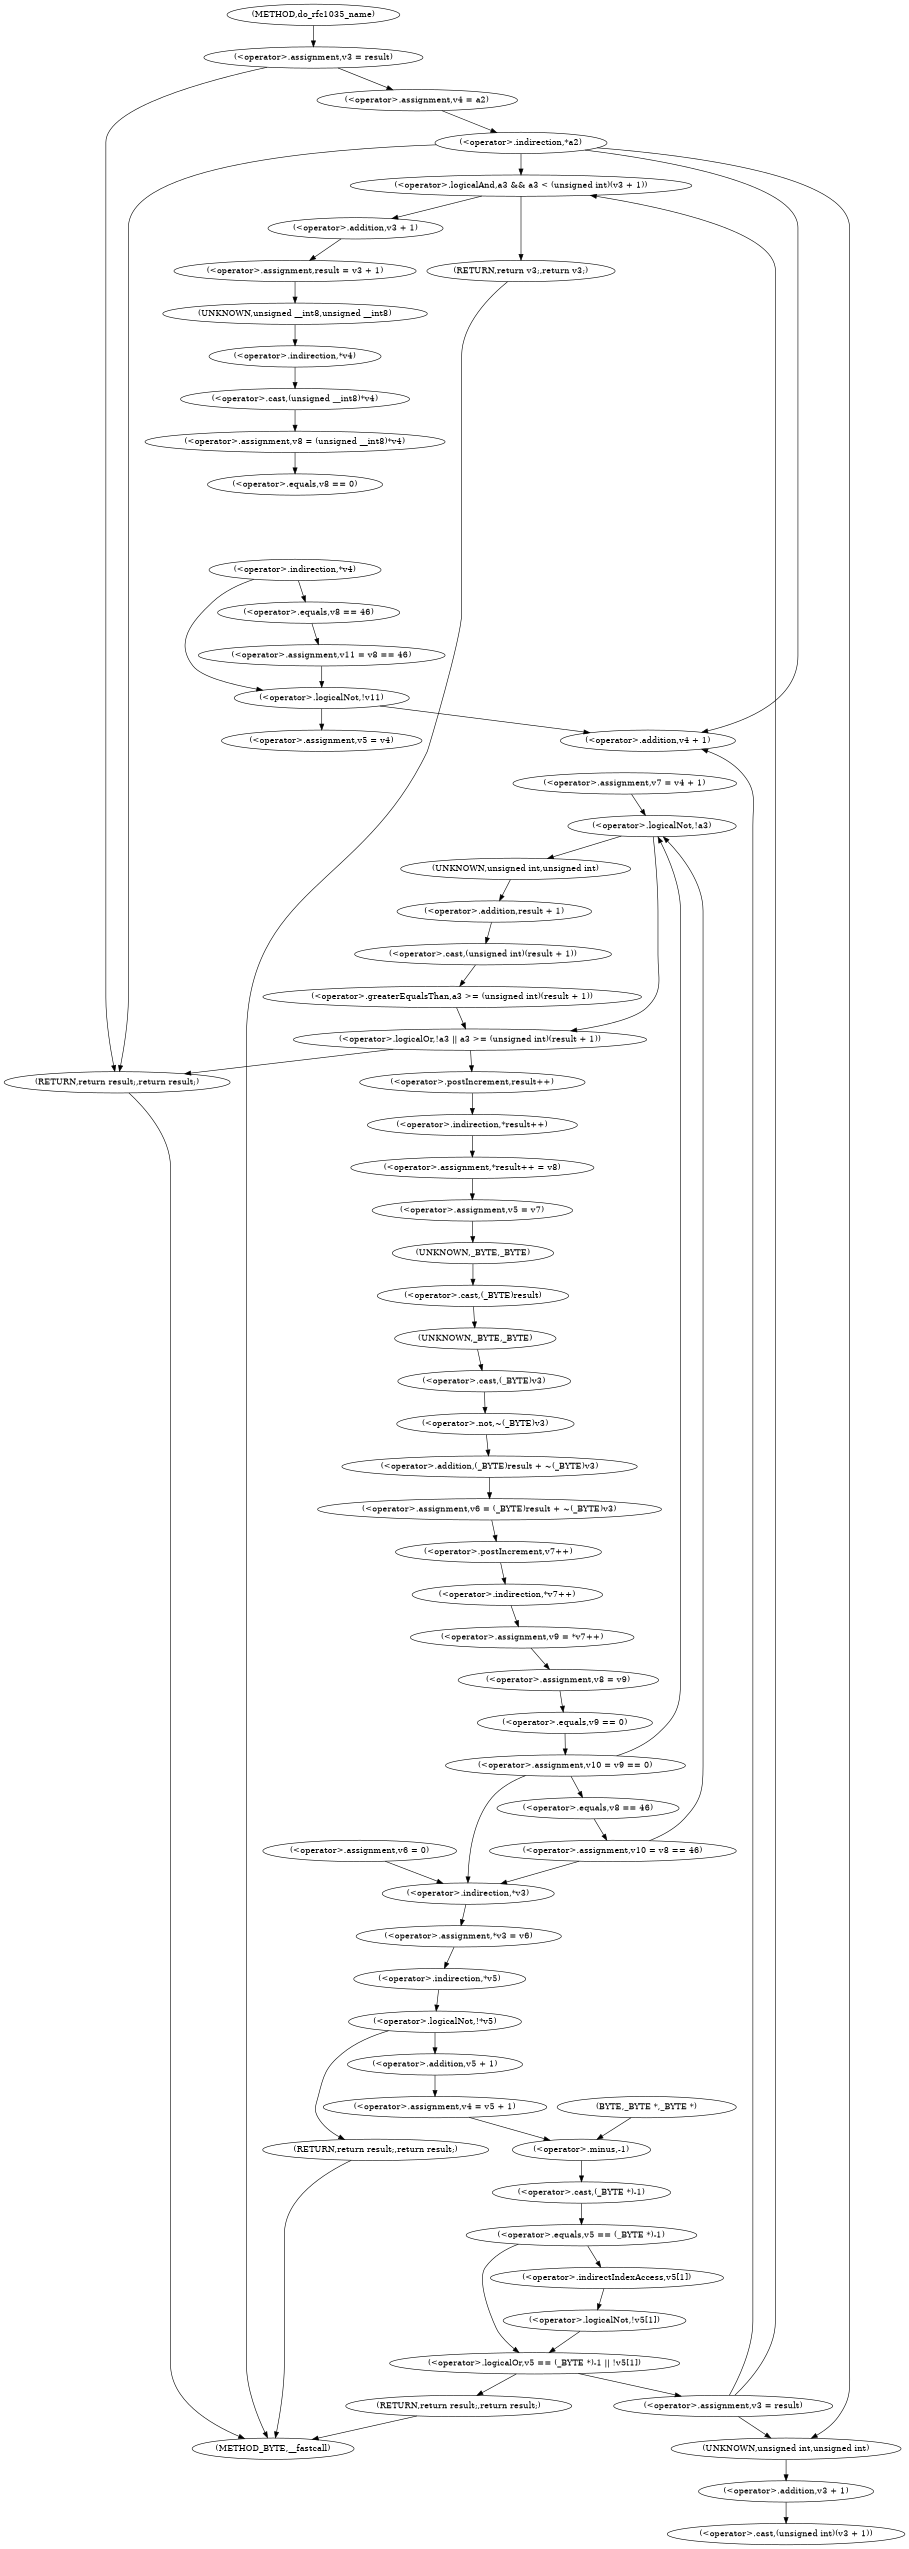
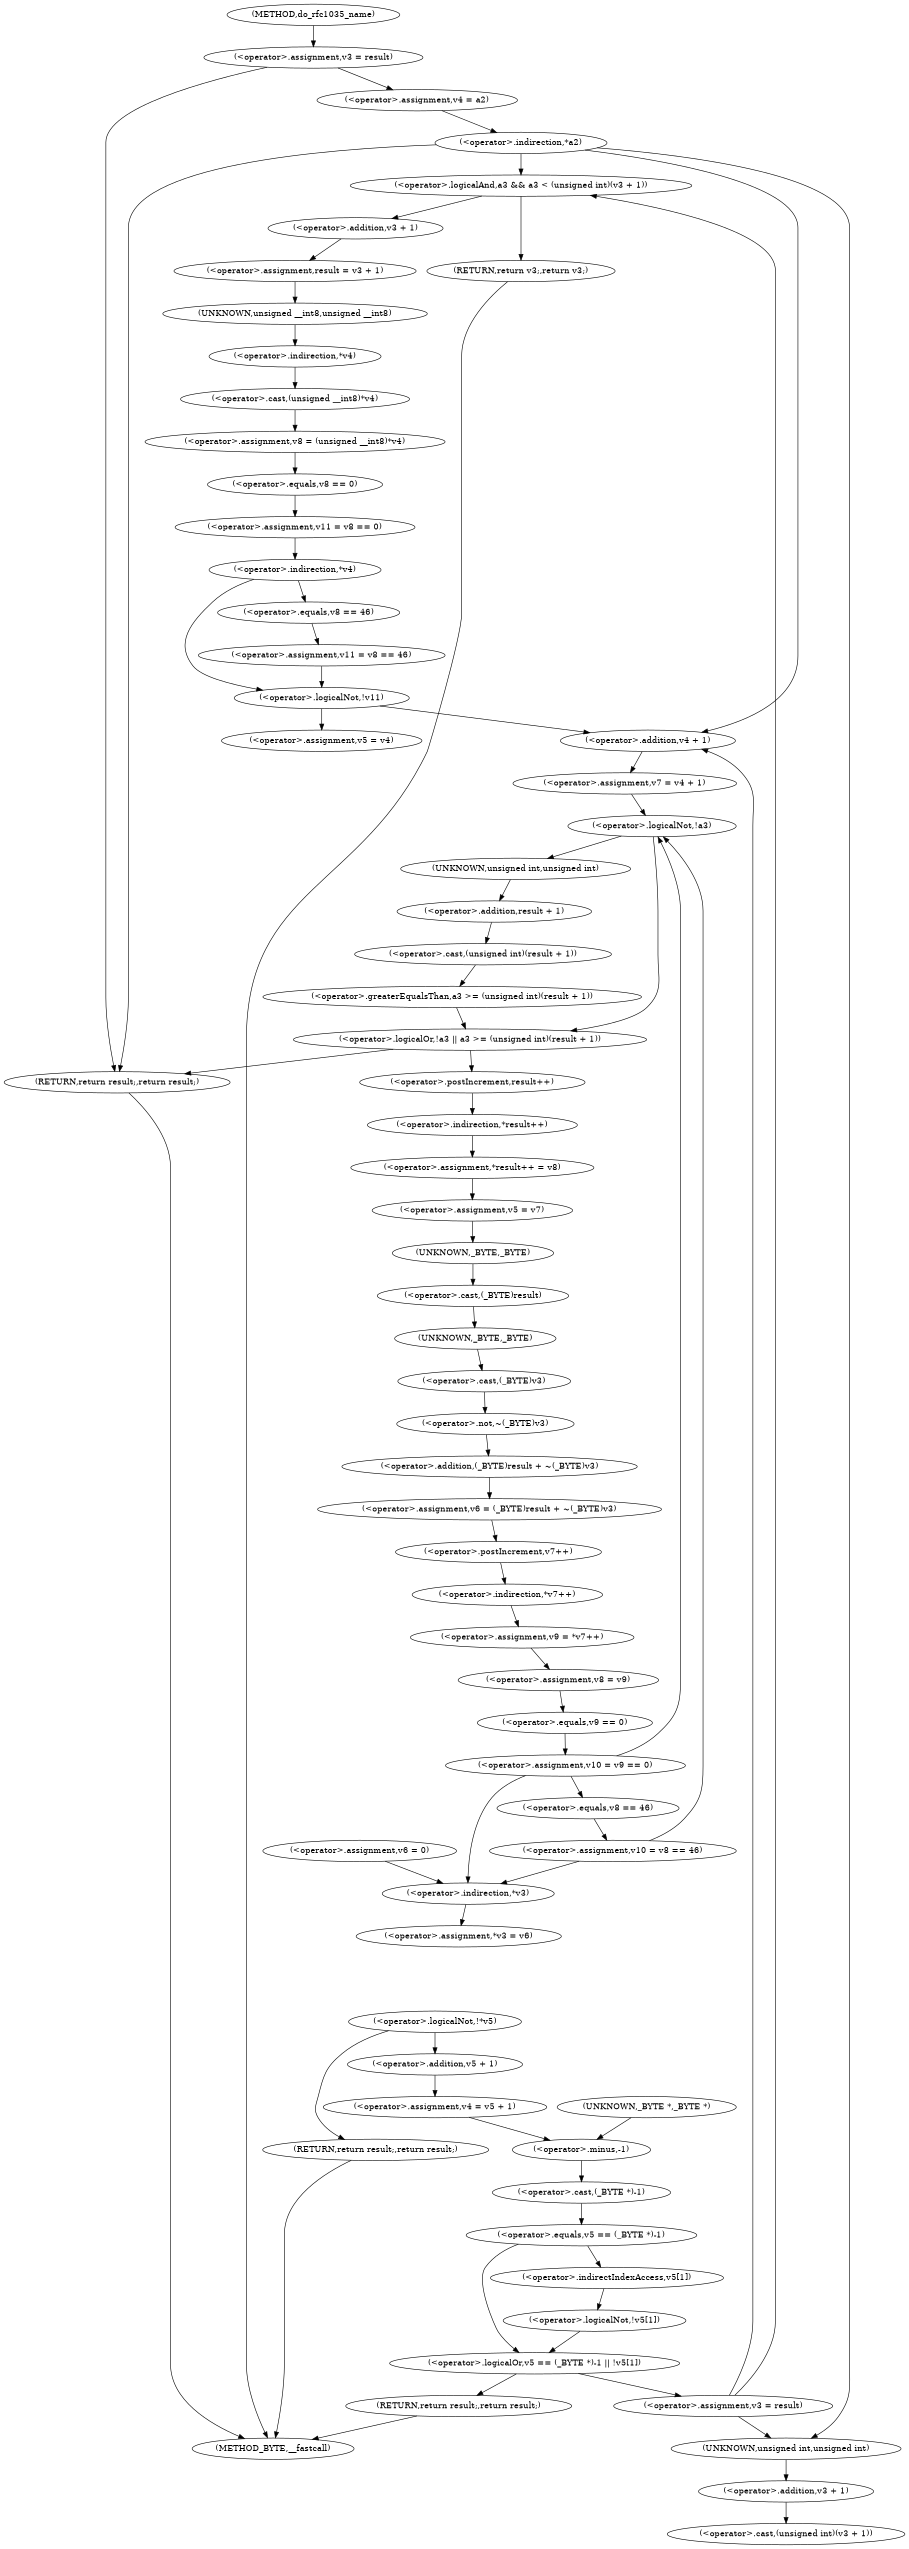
none -> (295, 527)
none -> (638, 760)
(440, 1979) -> none
(647, 2107) -> (647, 2107)
